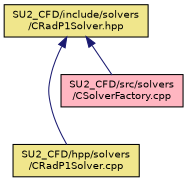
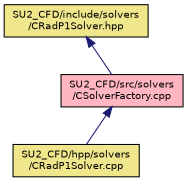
(49, 96) -> (96, 130)
